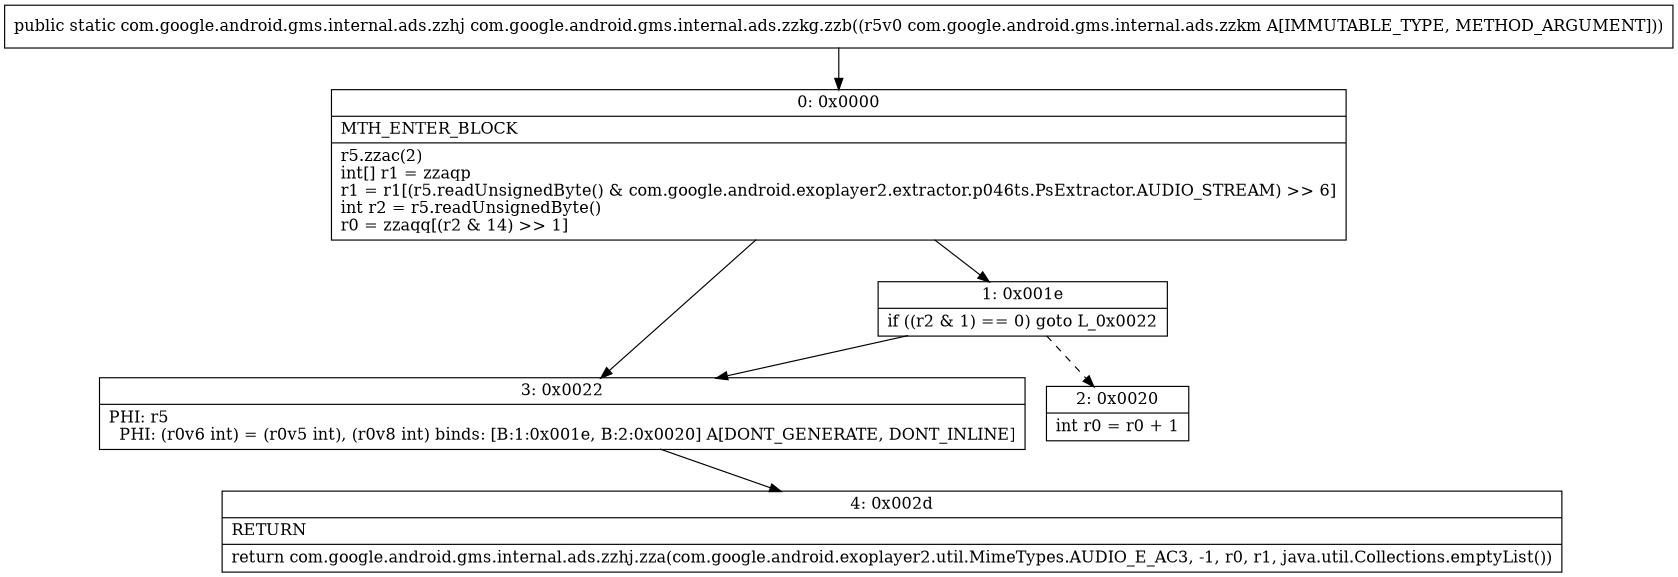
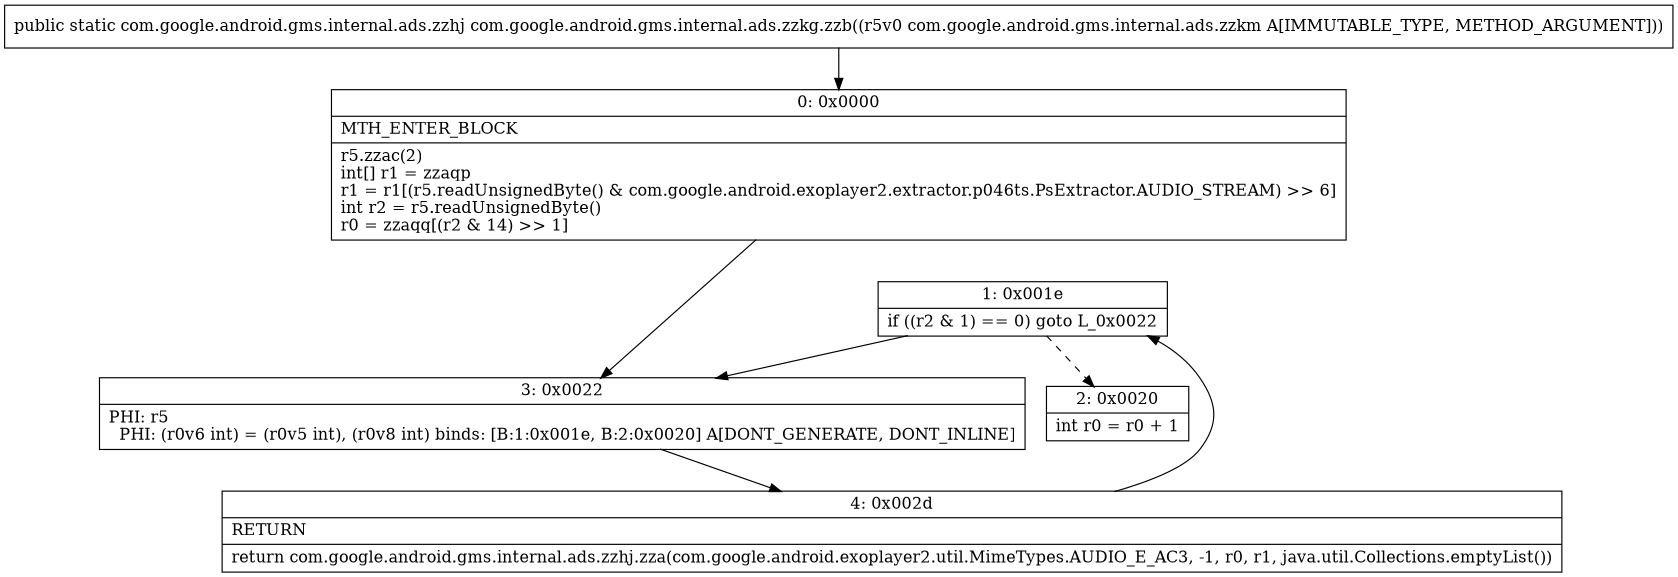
(957, 257) -> (1210, 433)
